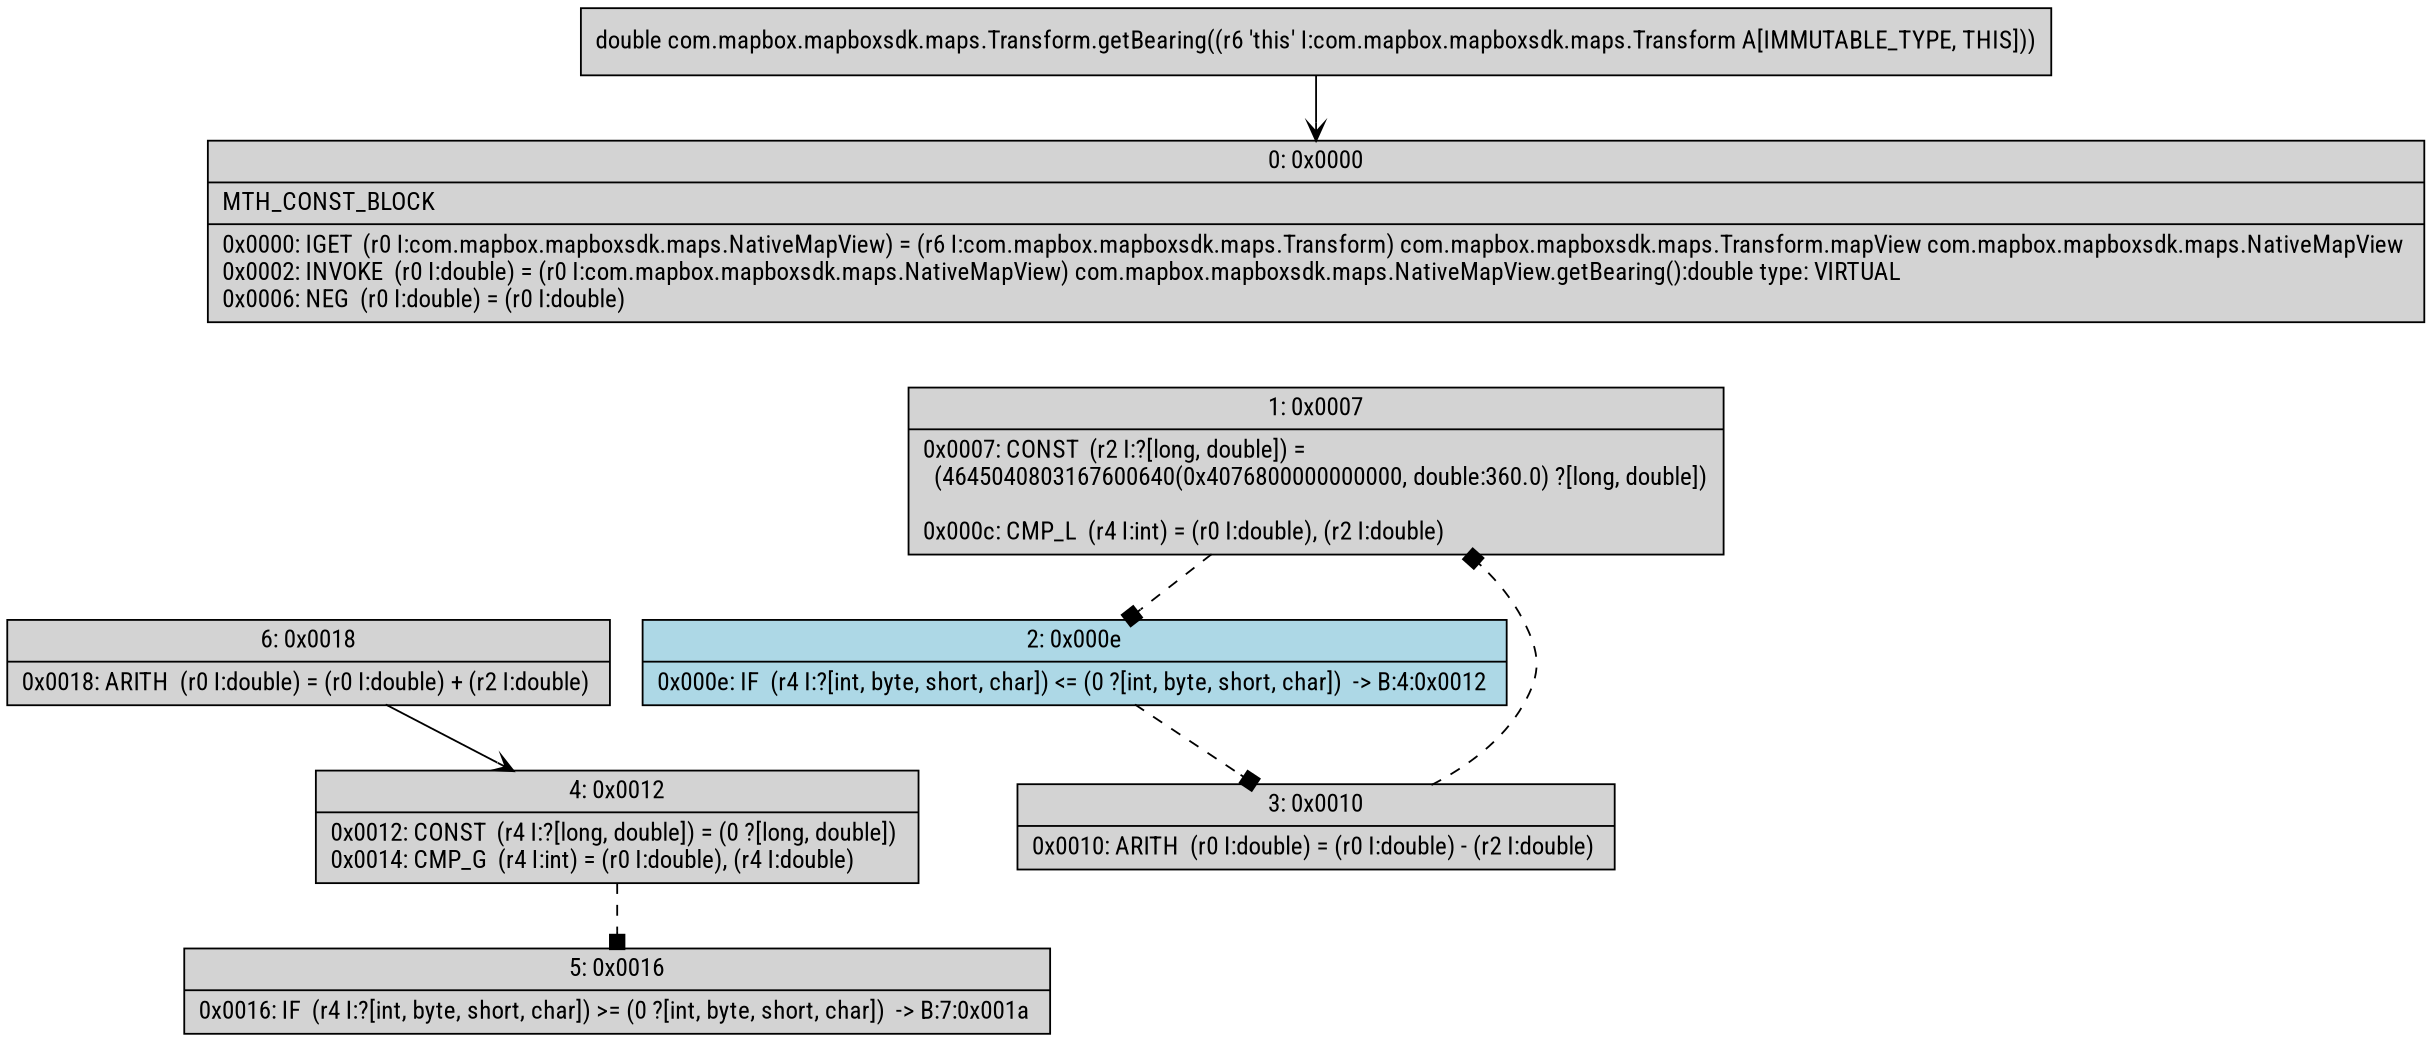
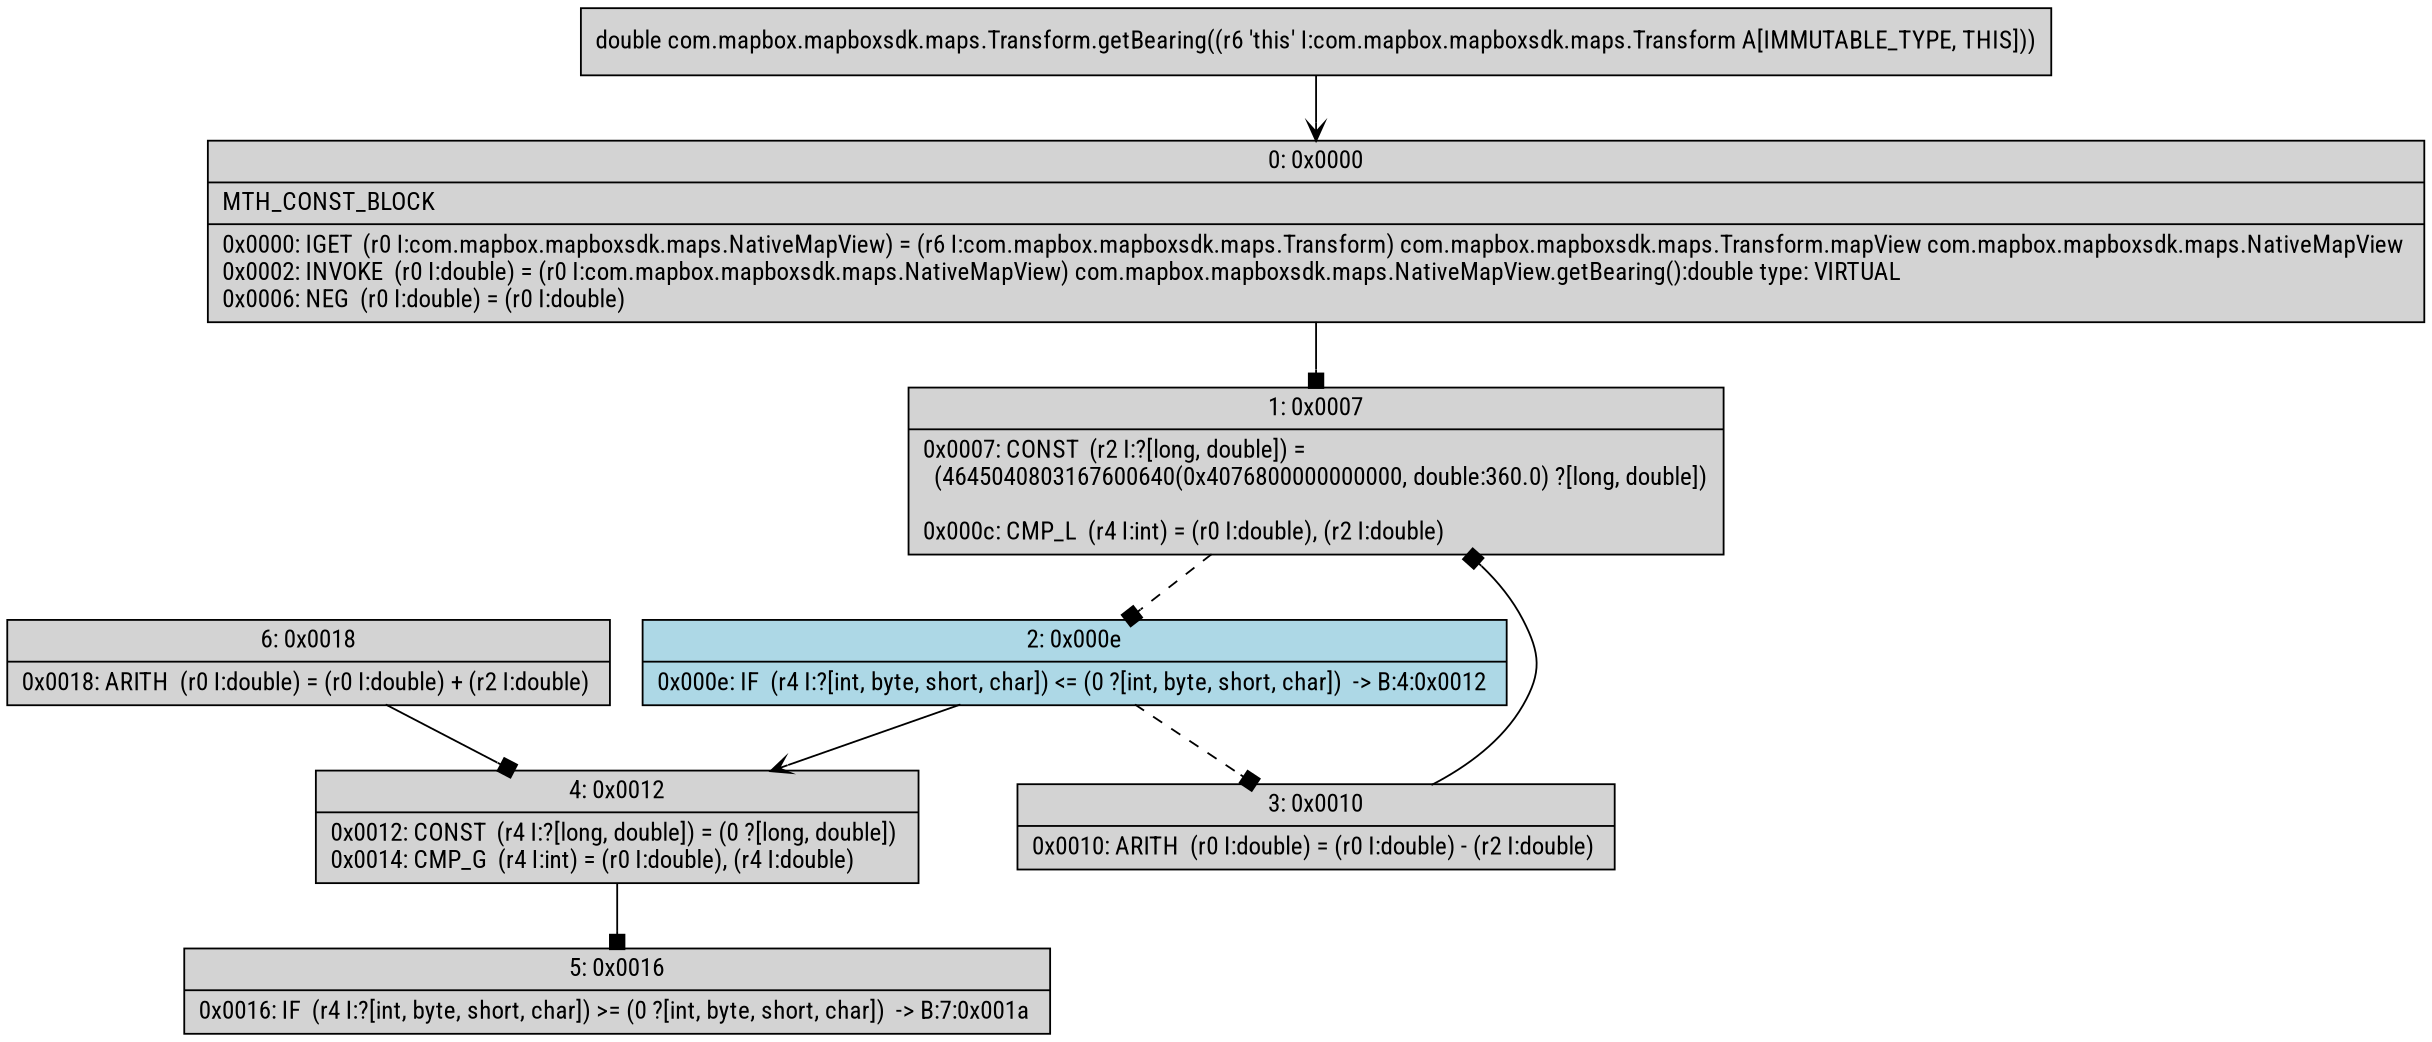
none -> (1316, 346)
(1531, 689) -> (1531, 689)
(442, 734) -> (442, 734)
none -> (874, 735)
(617, 907) -> (617, 907)
